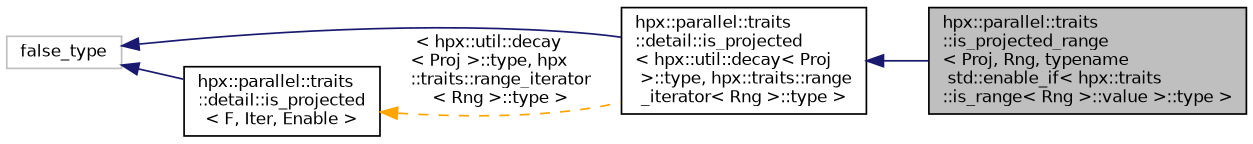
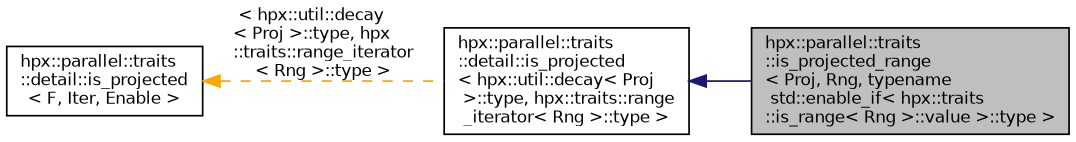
(64, 52) -> none
